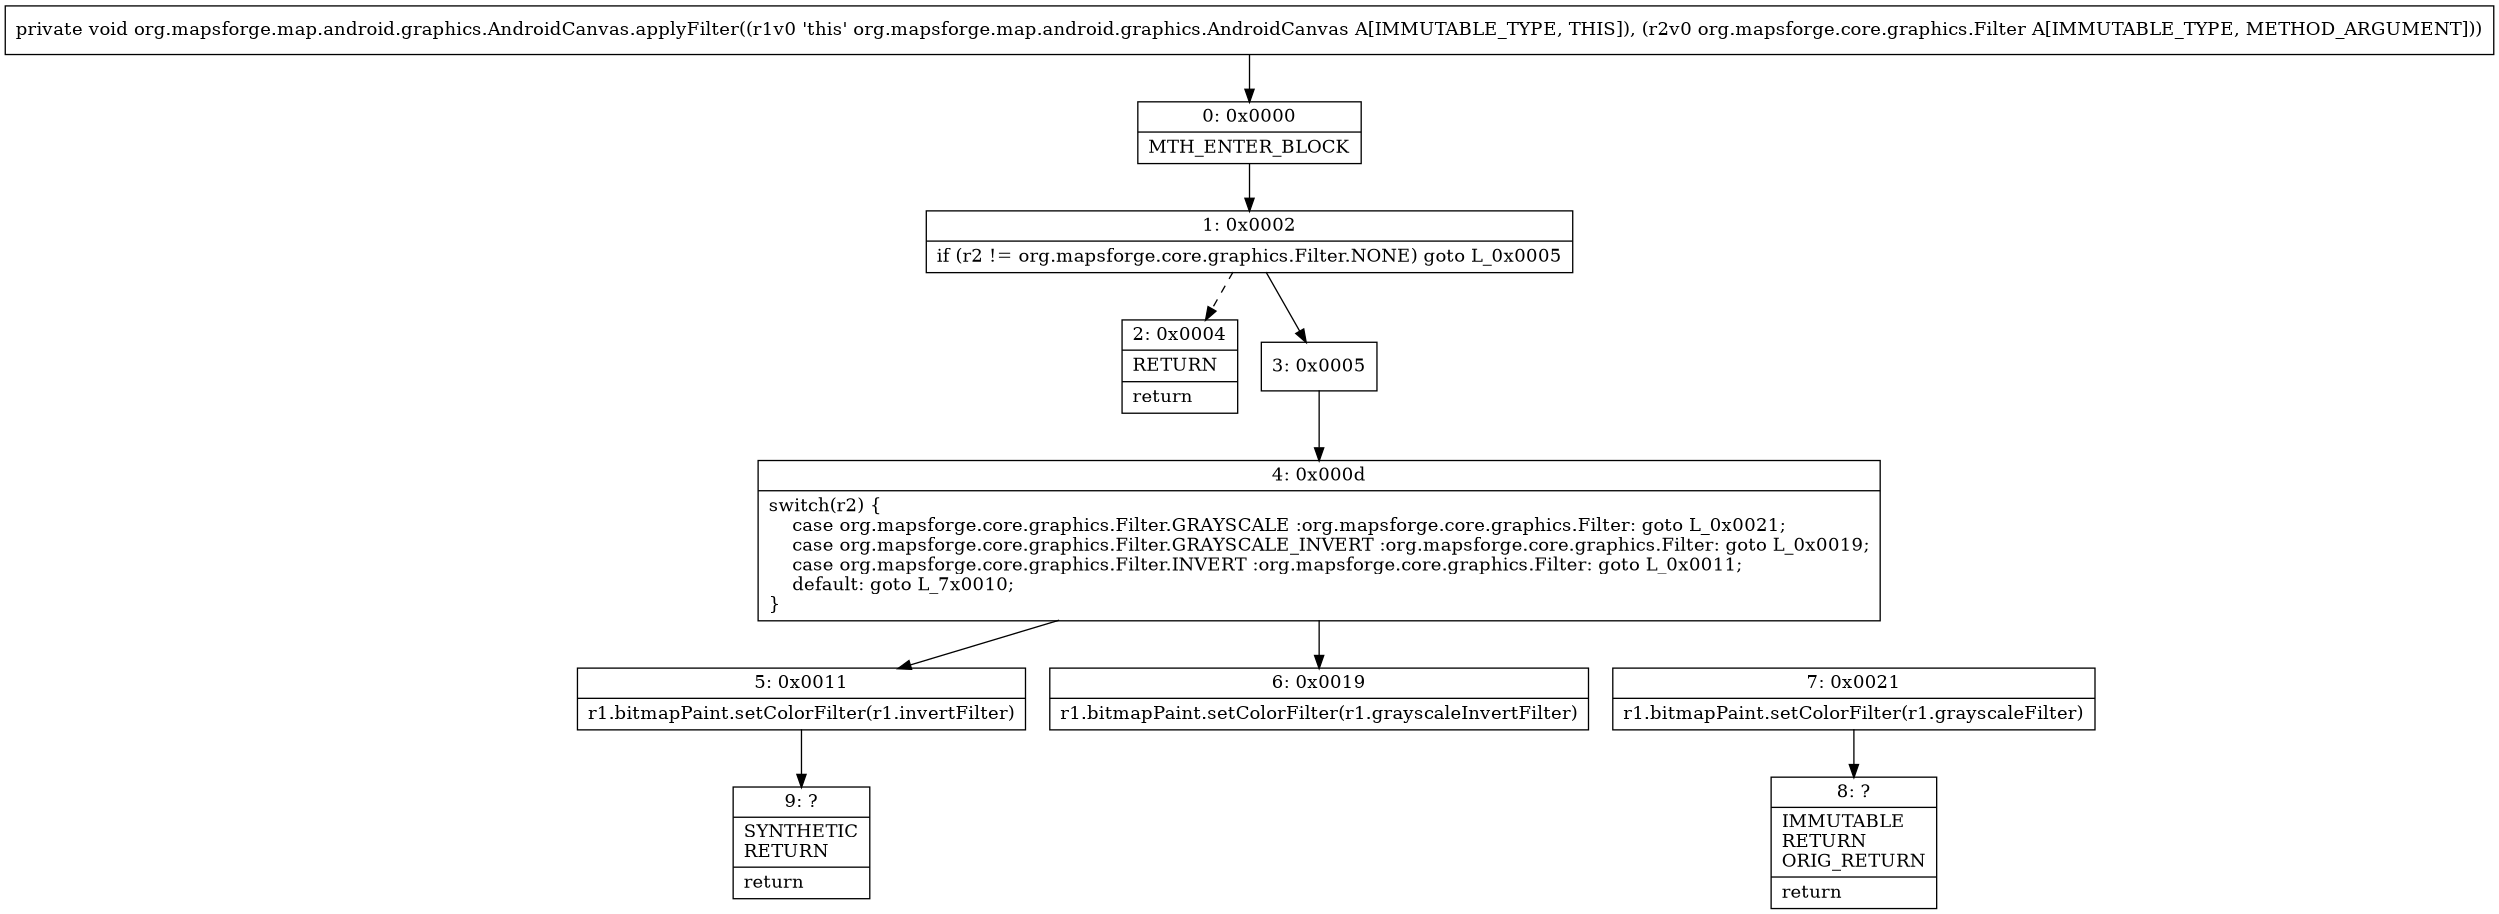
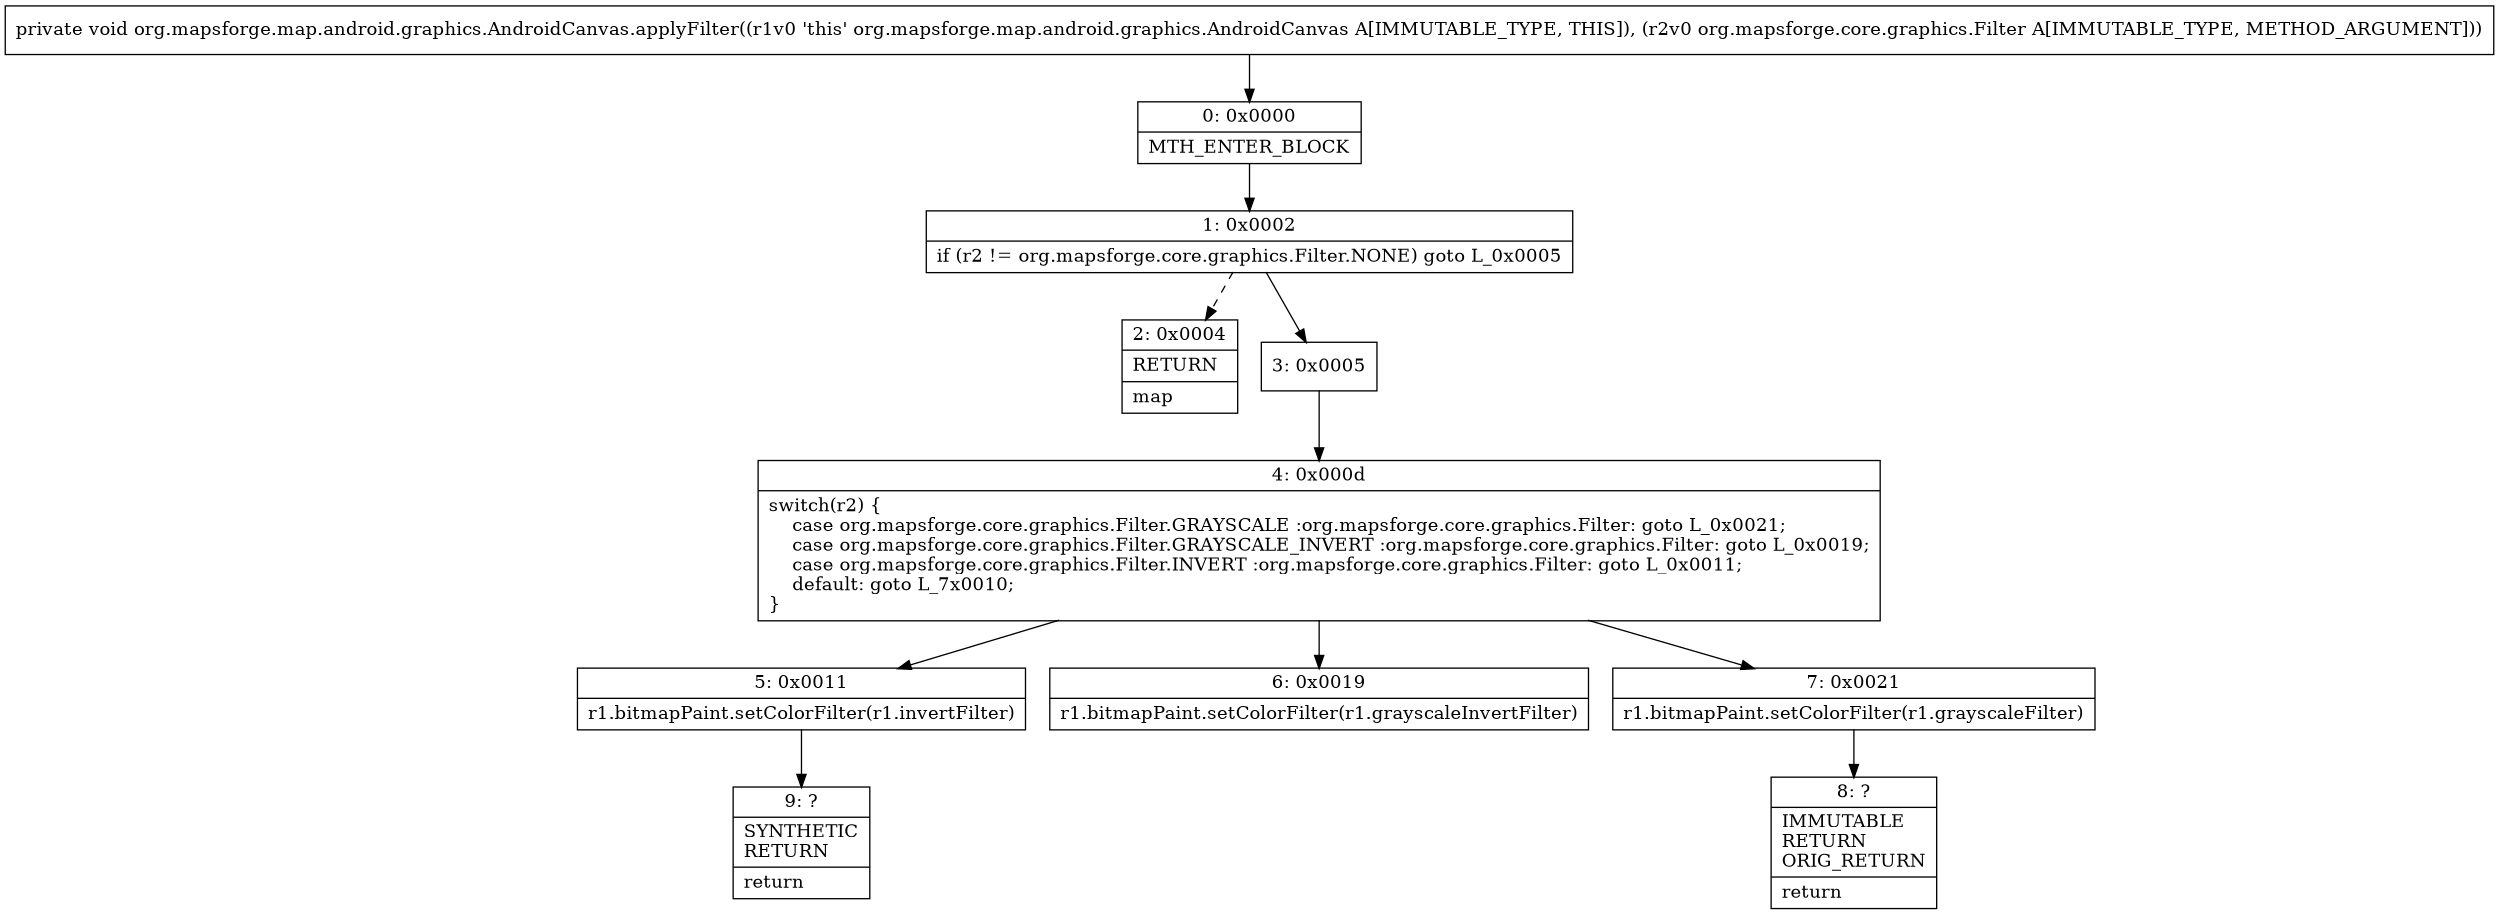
(1163, 397) -> (1153, 397)
none -> (1665, 643)
